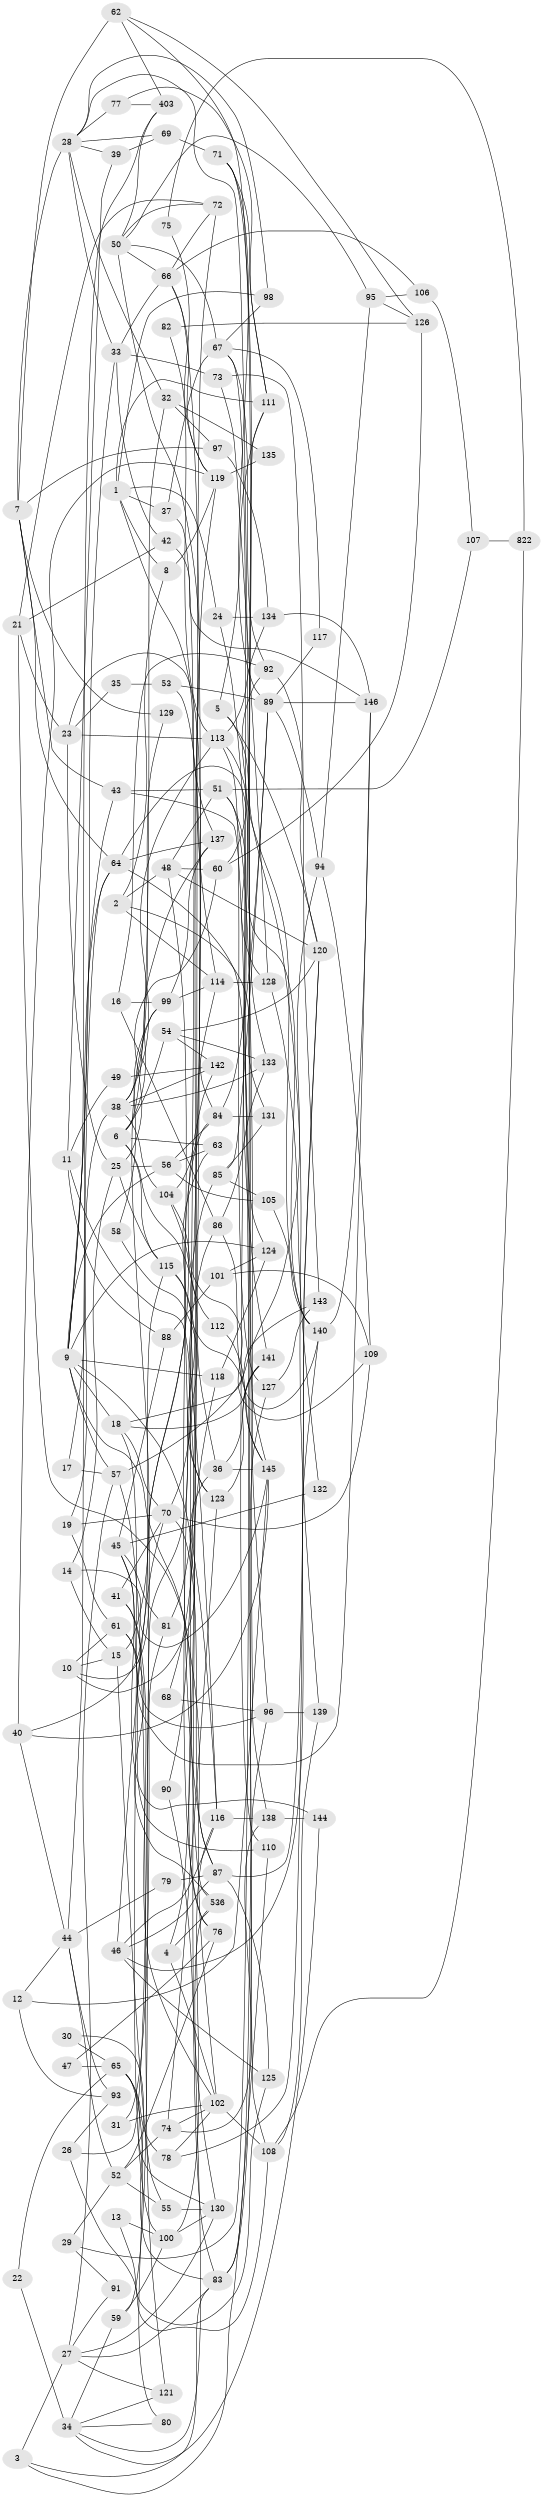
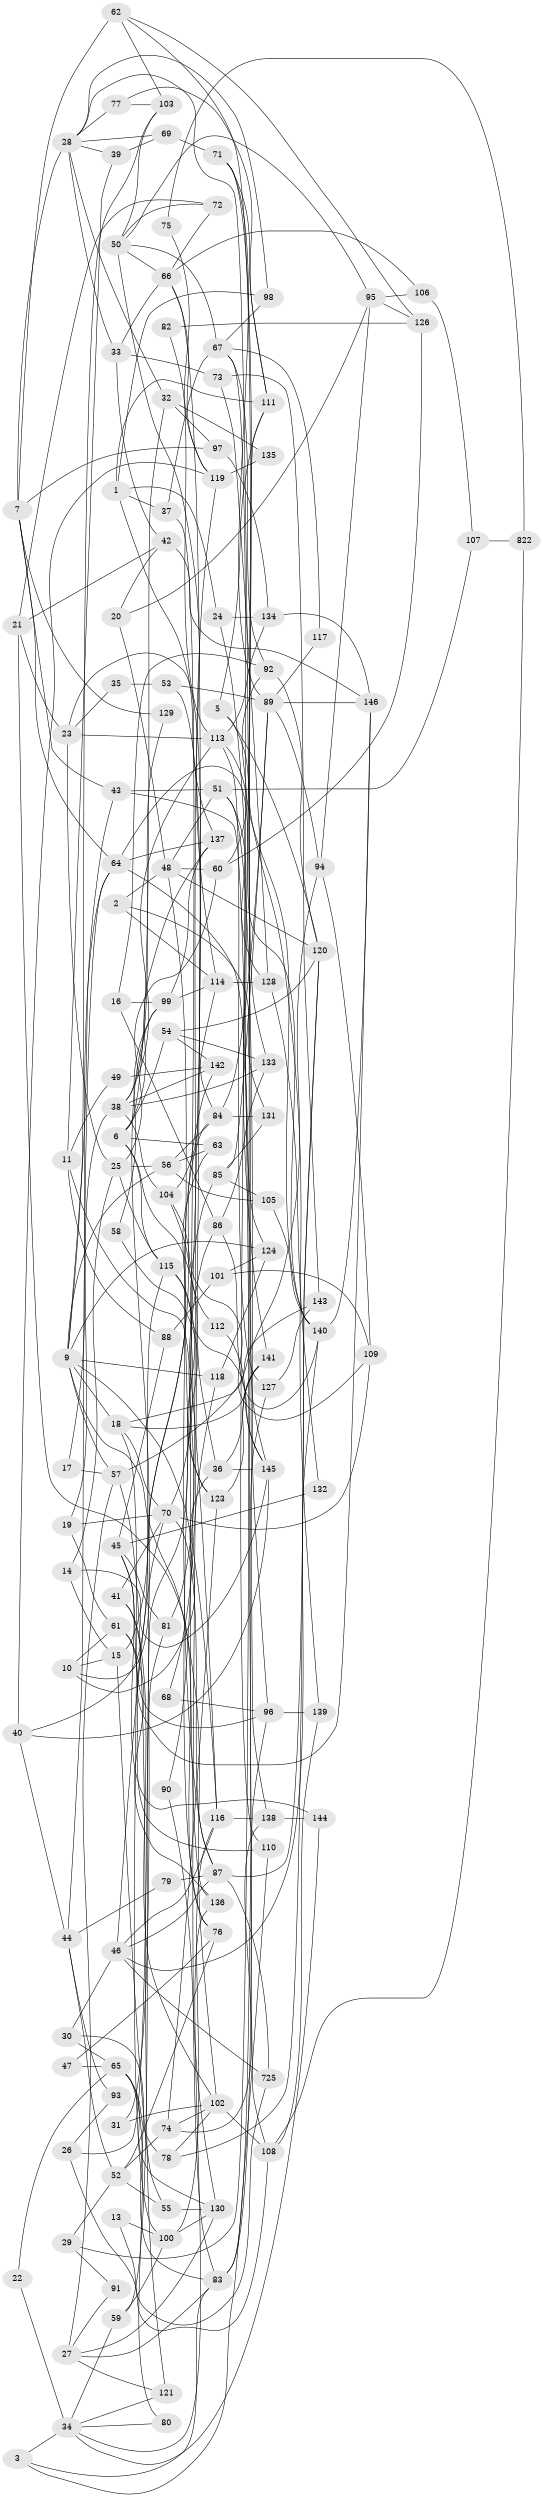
(167, 105) -> (167, 105)
(167, 571) -> none
none -> (116, 617)
(89, 855) -> none
(218, 1903) -> (218, 1903)
(167, 1954) -> none
none -> (93, 1993)
(18, 2000) -> none
(269, 2079) -> (269, 2079)
(42, 2407) -> (42, 2443)
